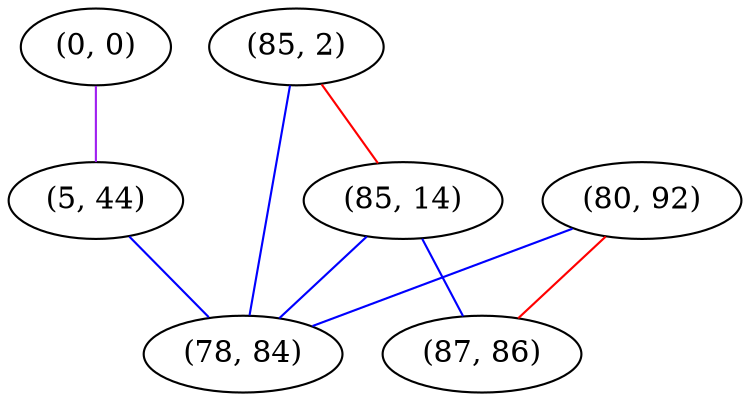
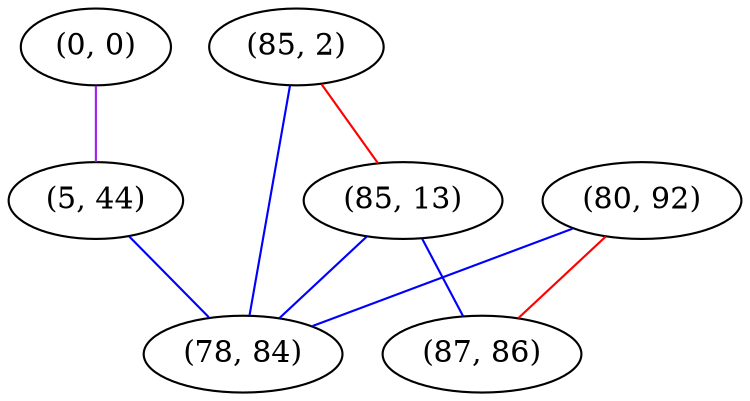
(403, 201) -> (403, 201)
